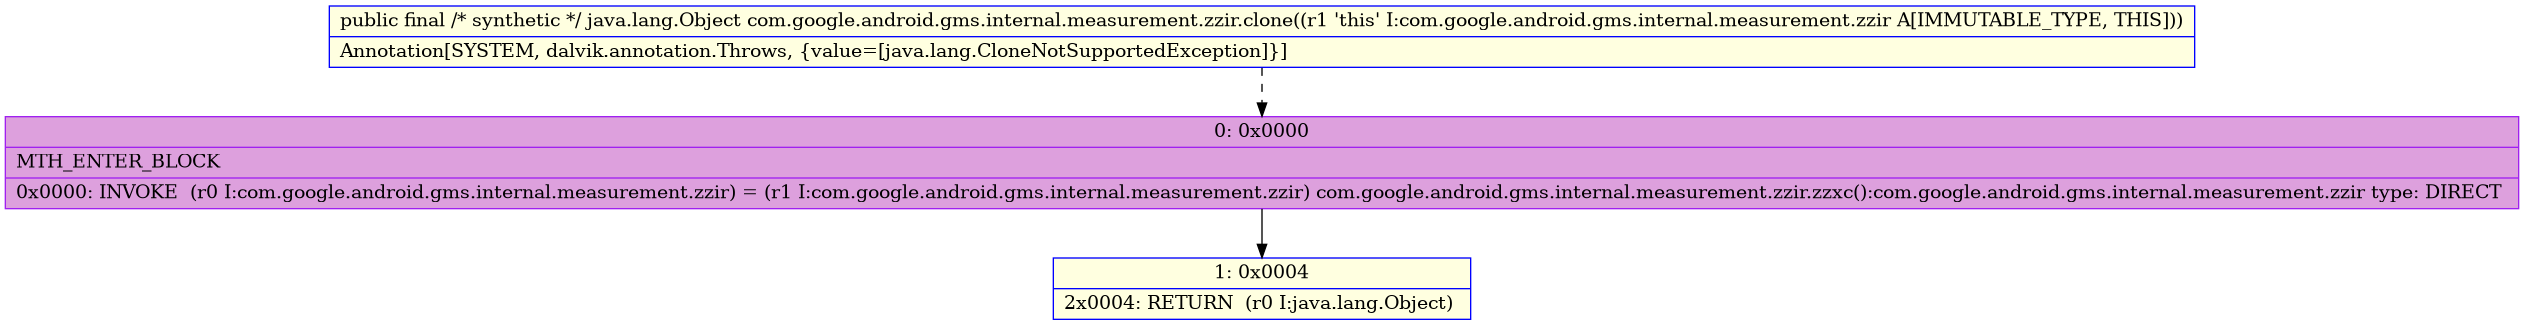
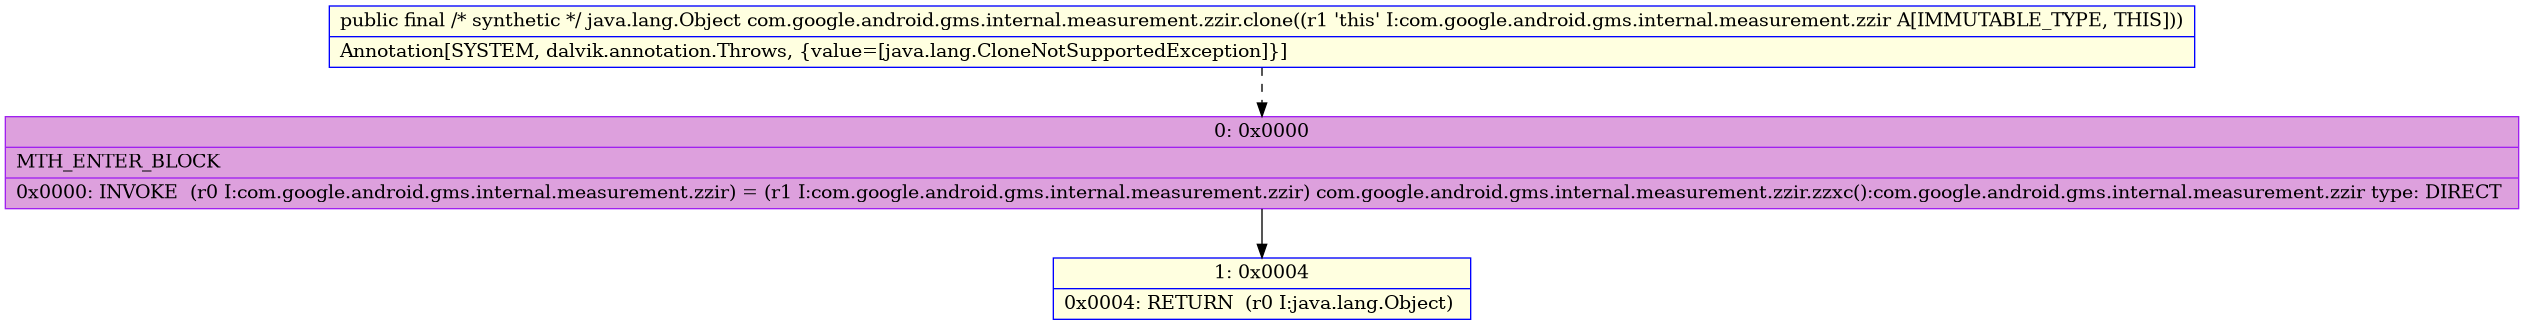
(1262, 303) -> (1262, 303)
